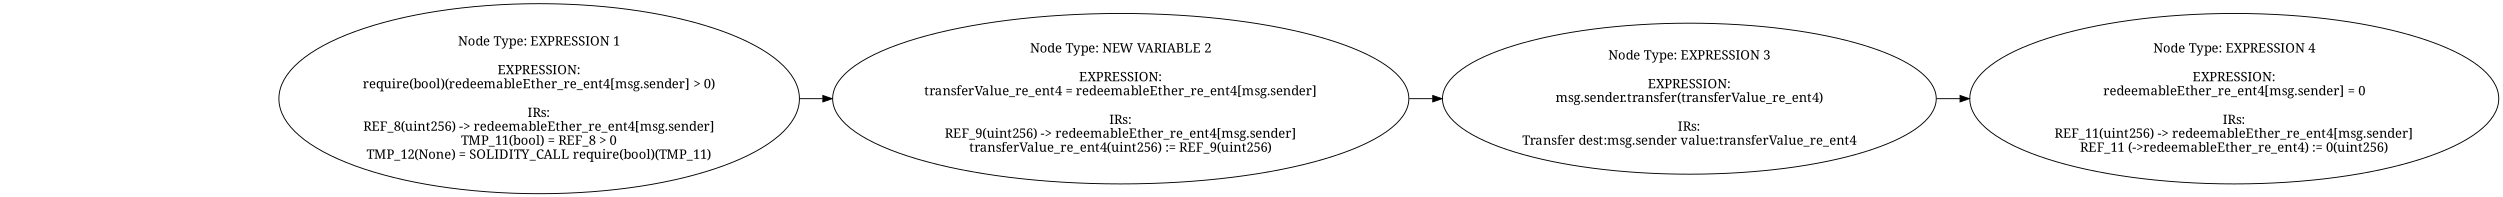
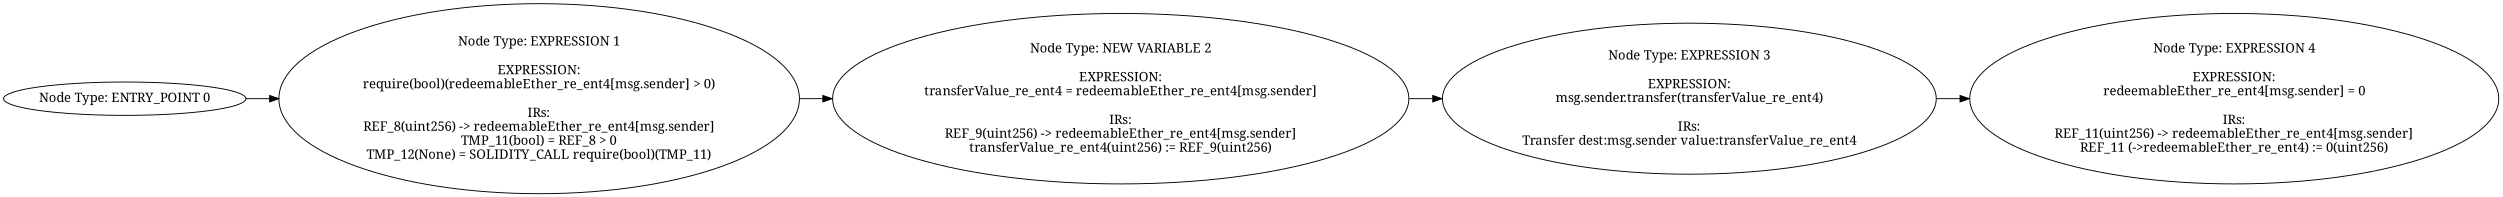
none -> (125, 99)
